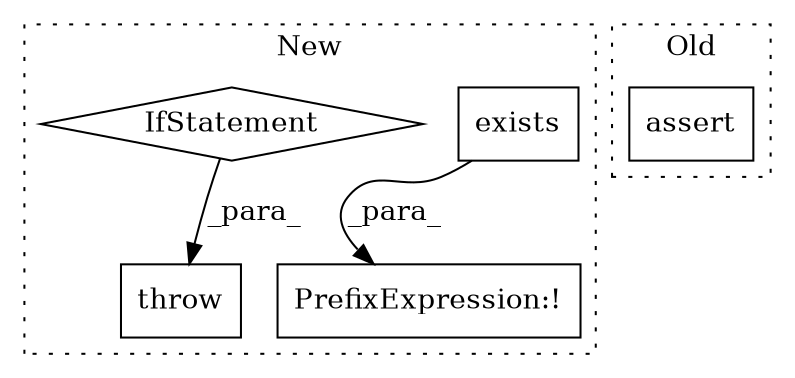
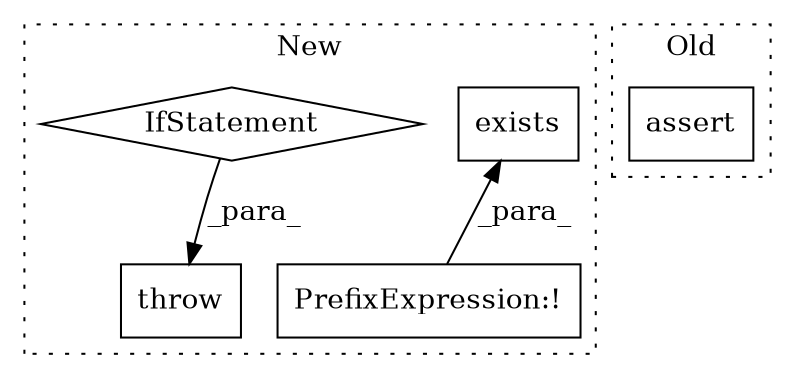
(380, 181) -> (469, 222)
